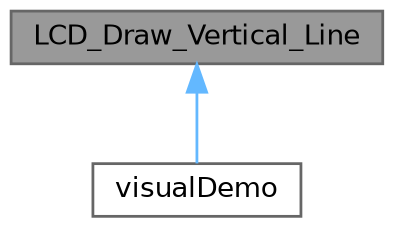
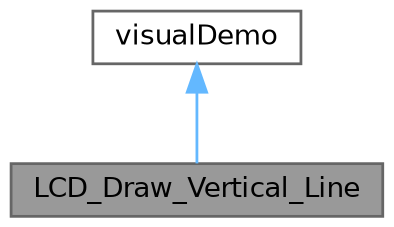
(197, 128) -> (197, 128)
